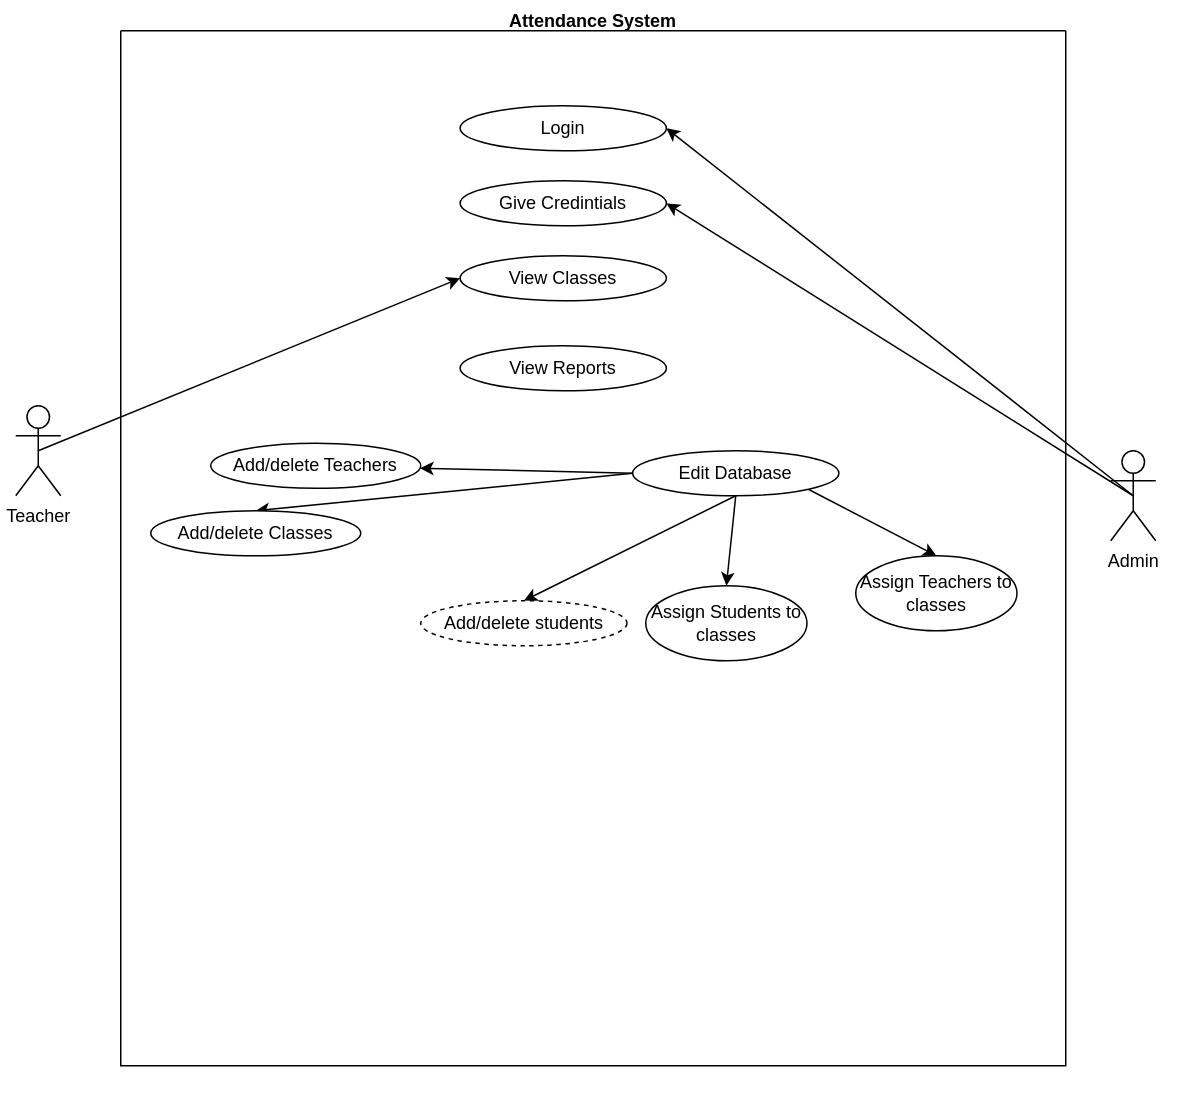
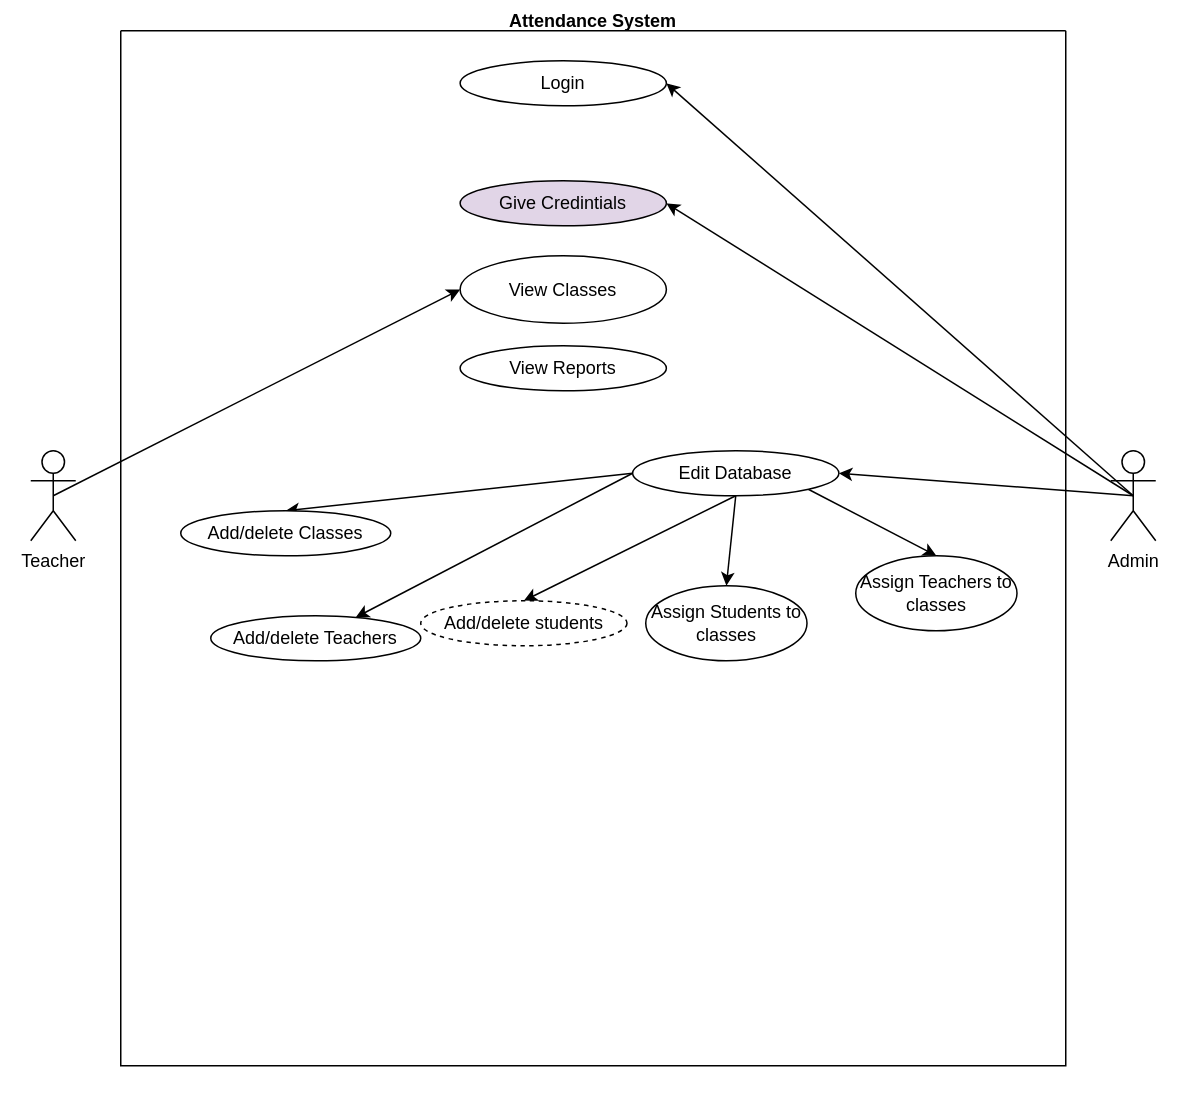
(563, 128) -> (563, 83)
(563, 203) -> (563, 203)
(563, 278) -> (563, 290)
(38, 451) -> (53, 496)
(316, 466) -> (316, 638)
none -> (989, 485)
(256, 533) -> (286, 533)
